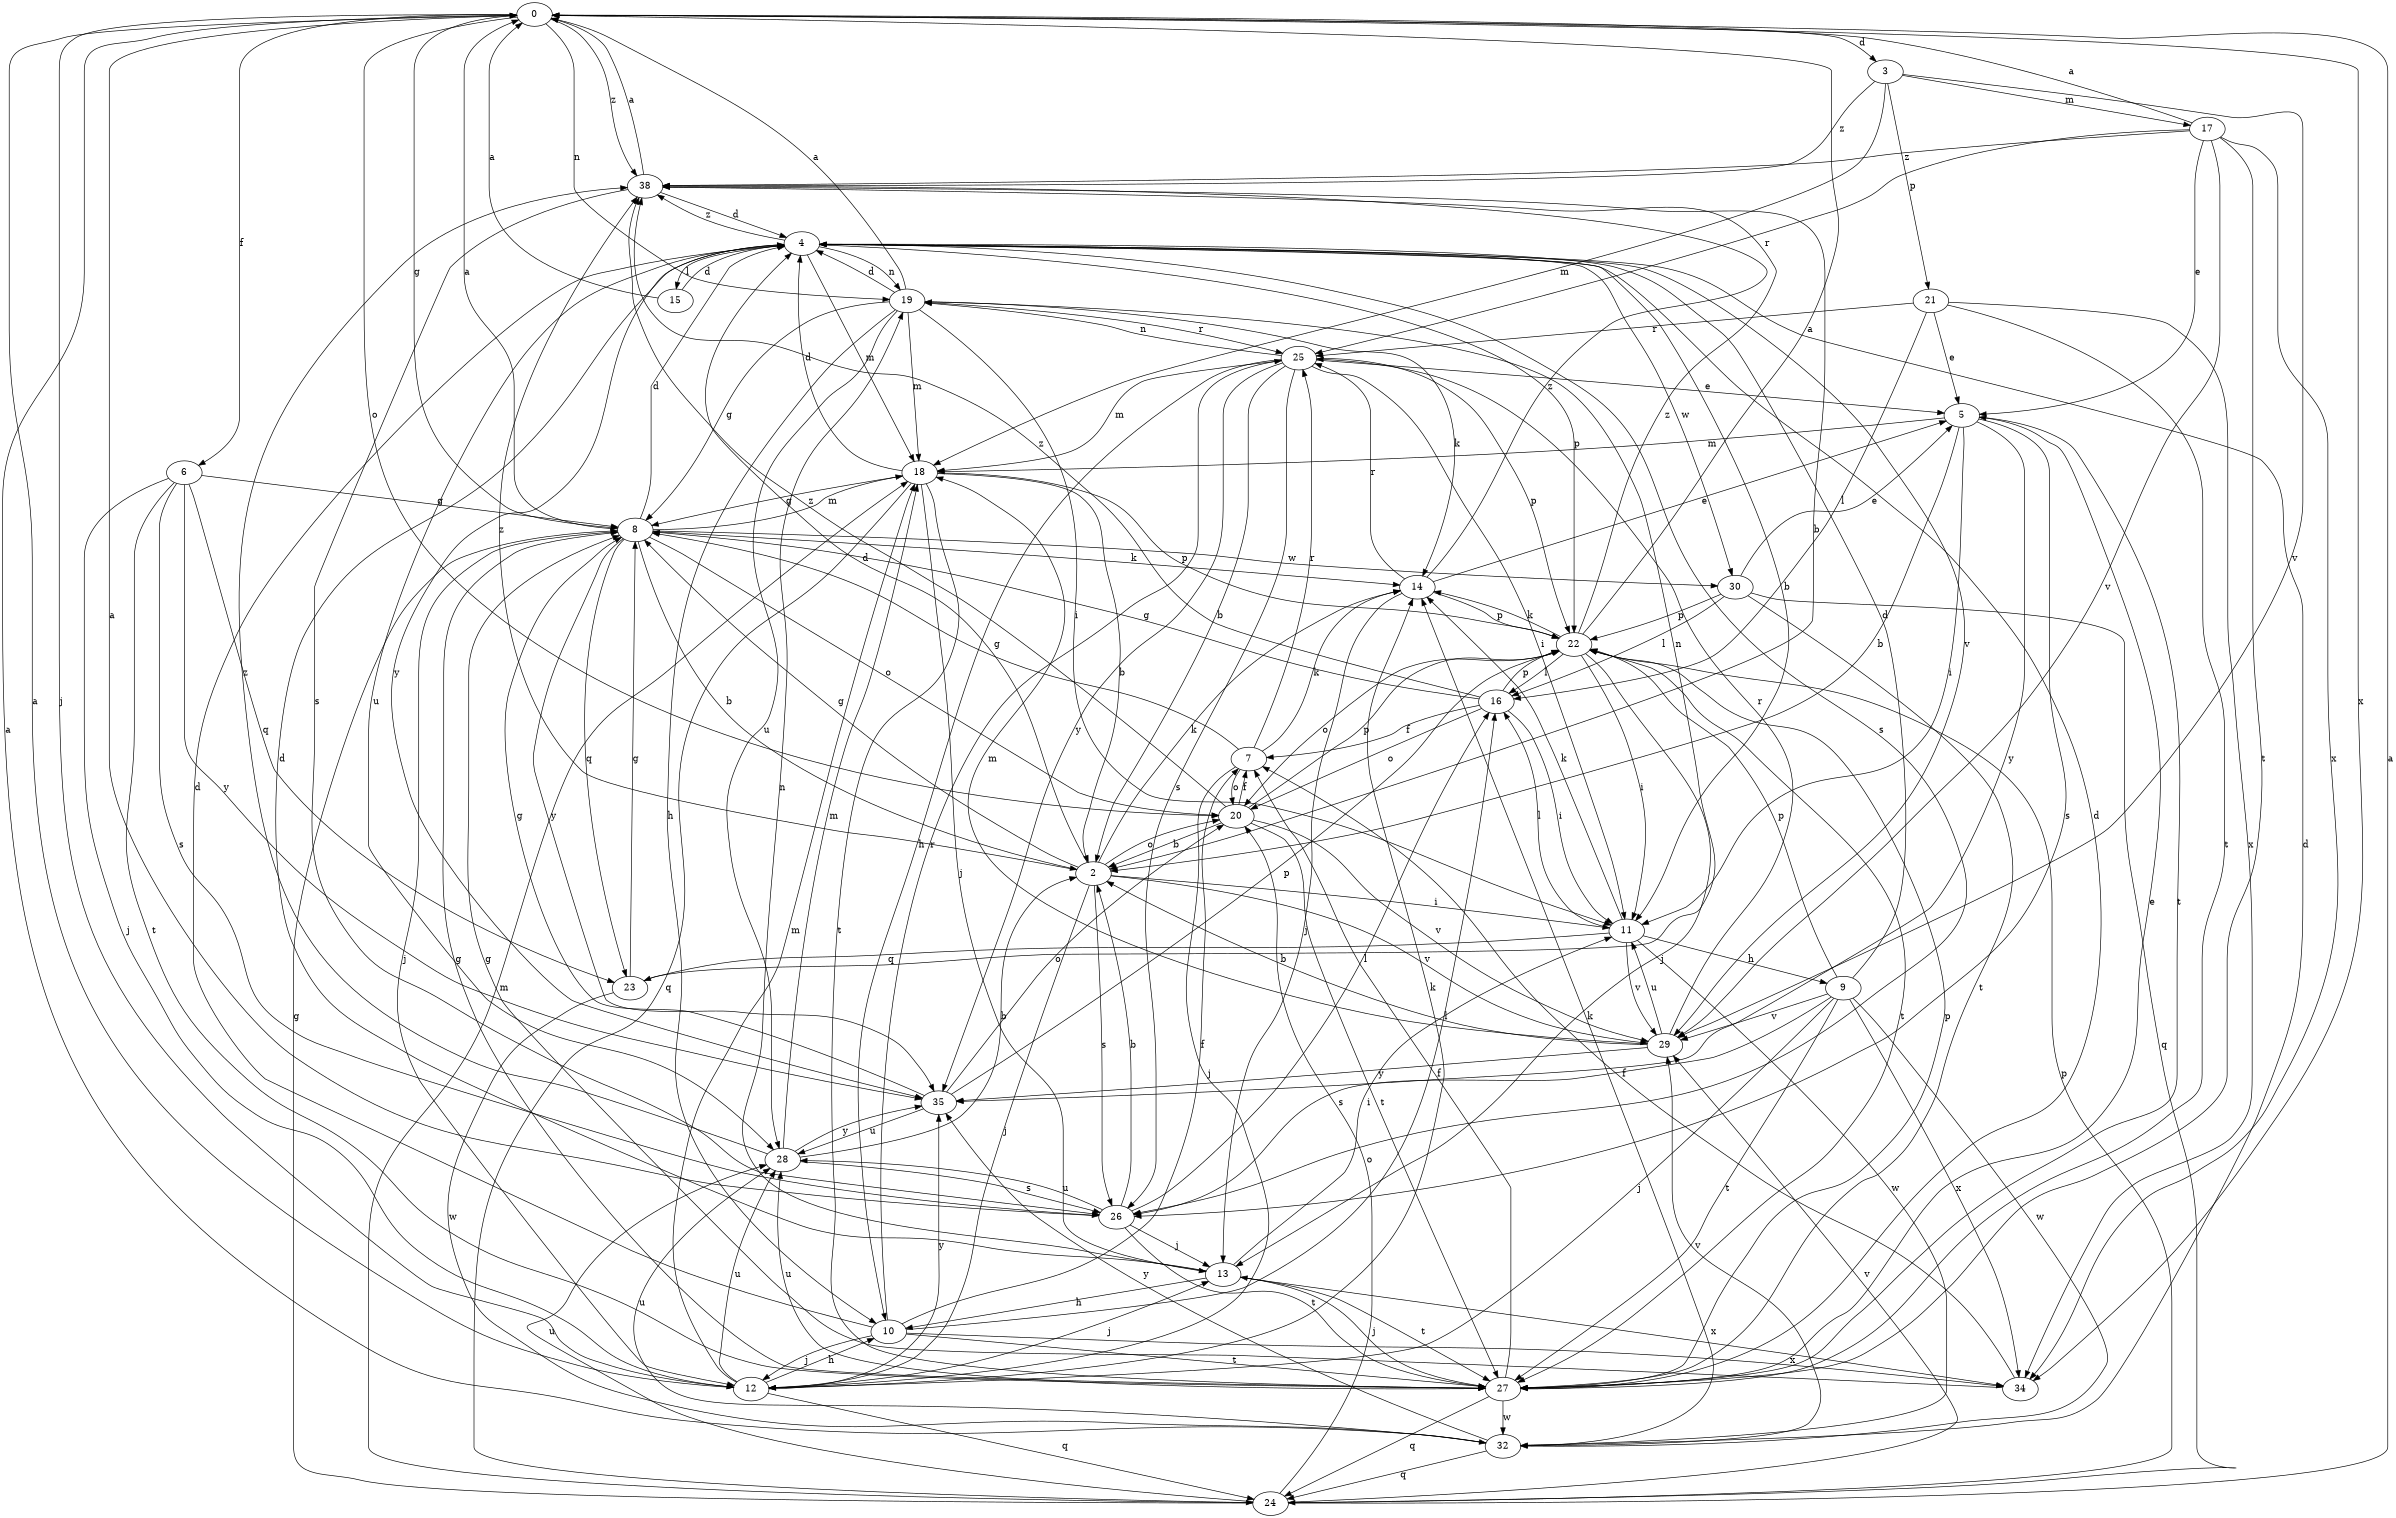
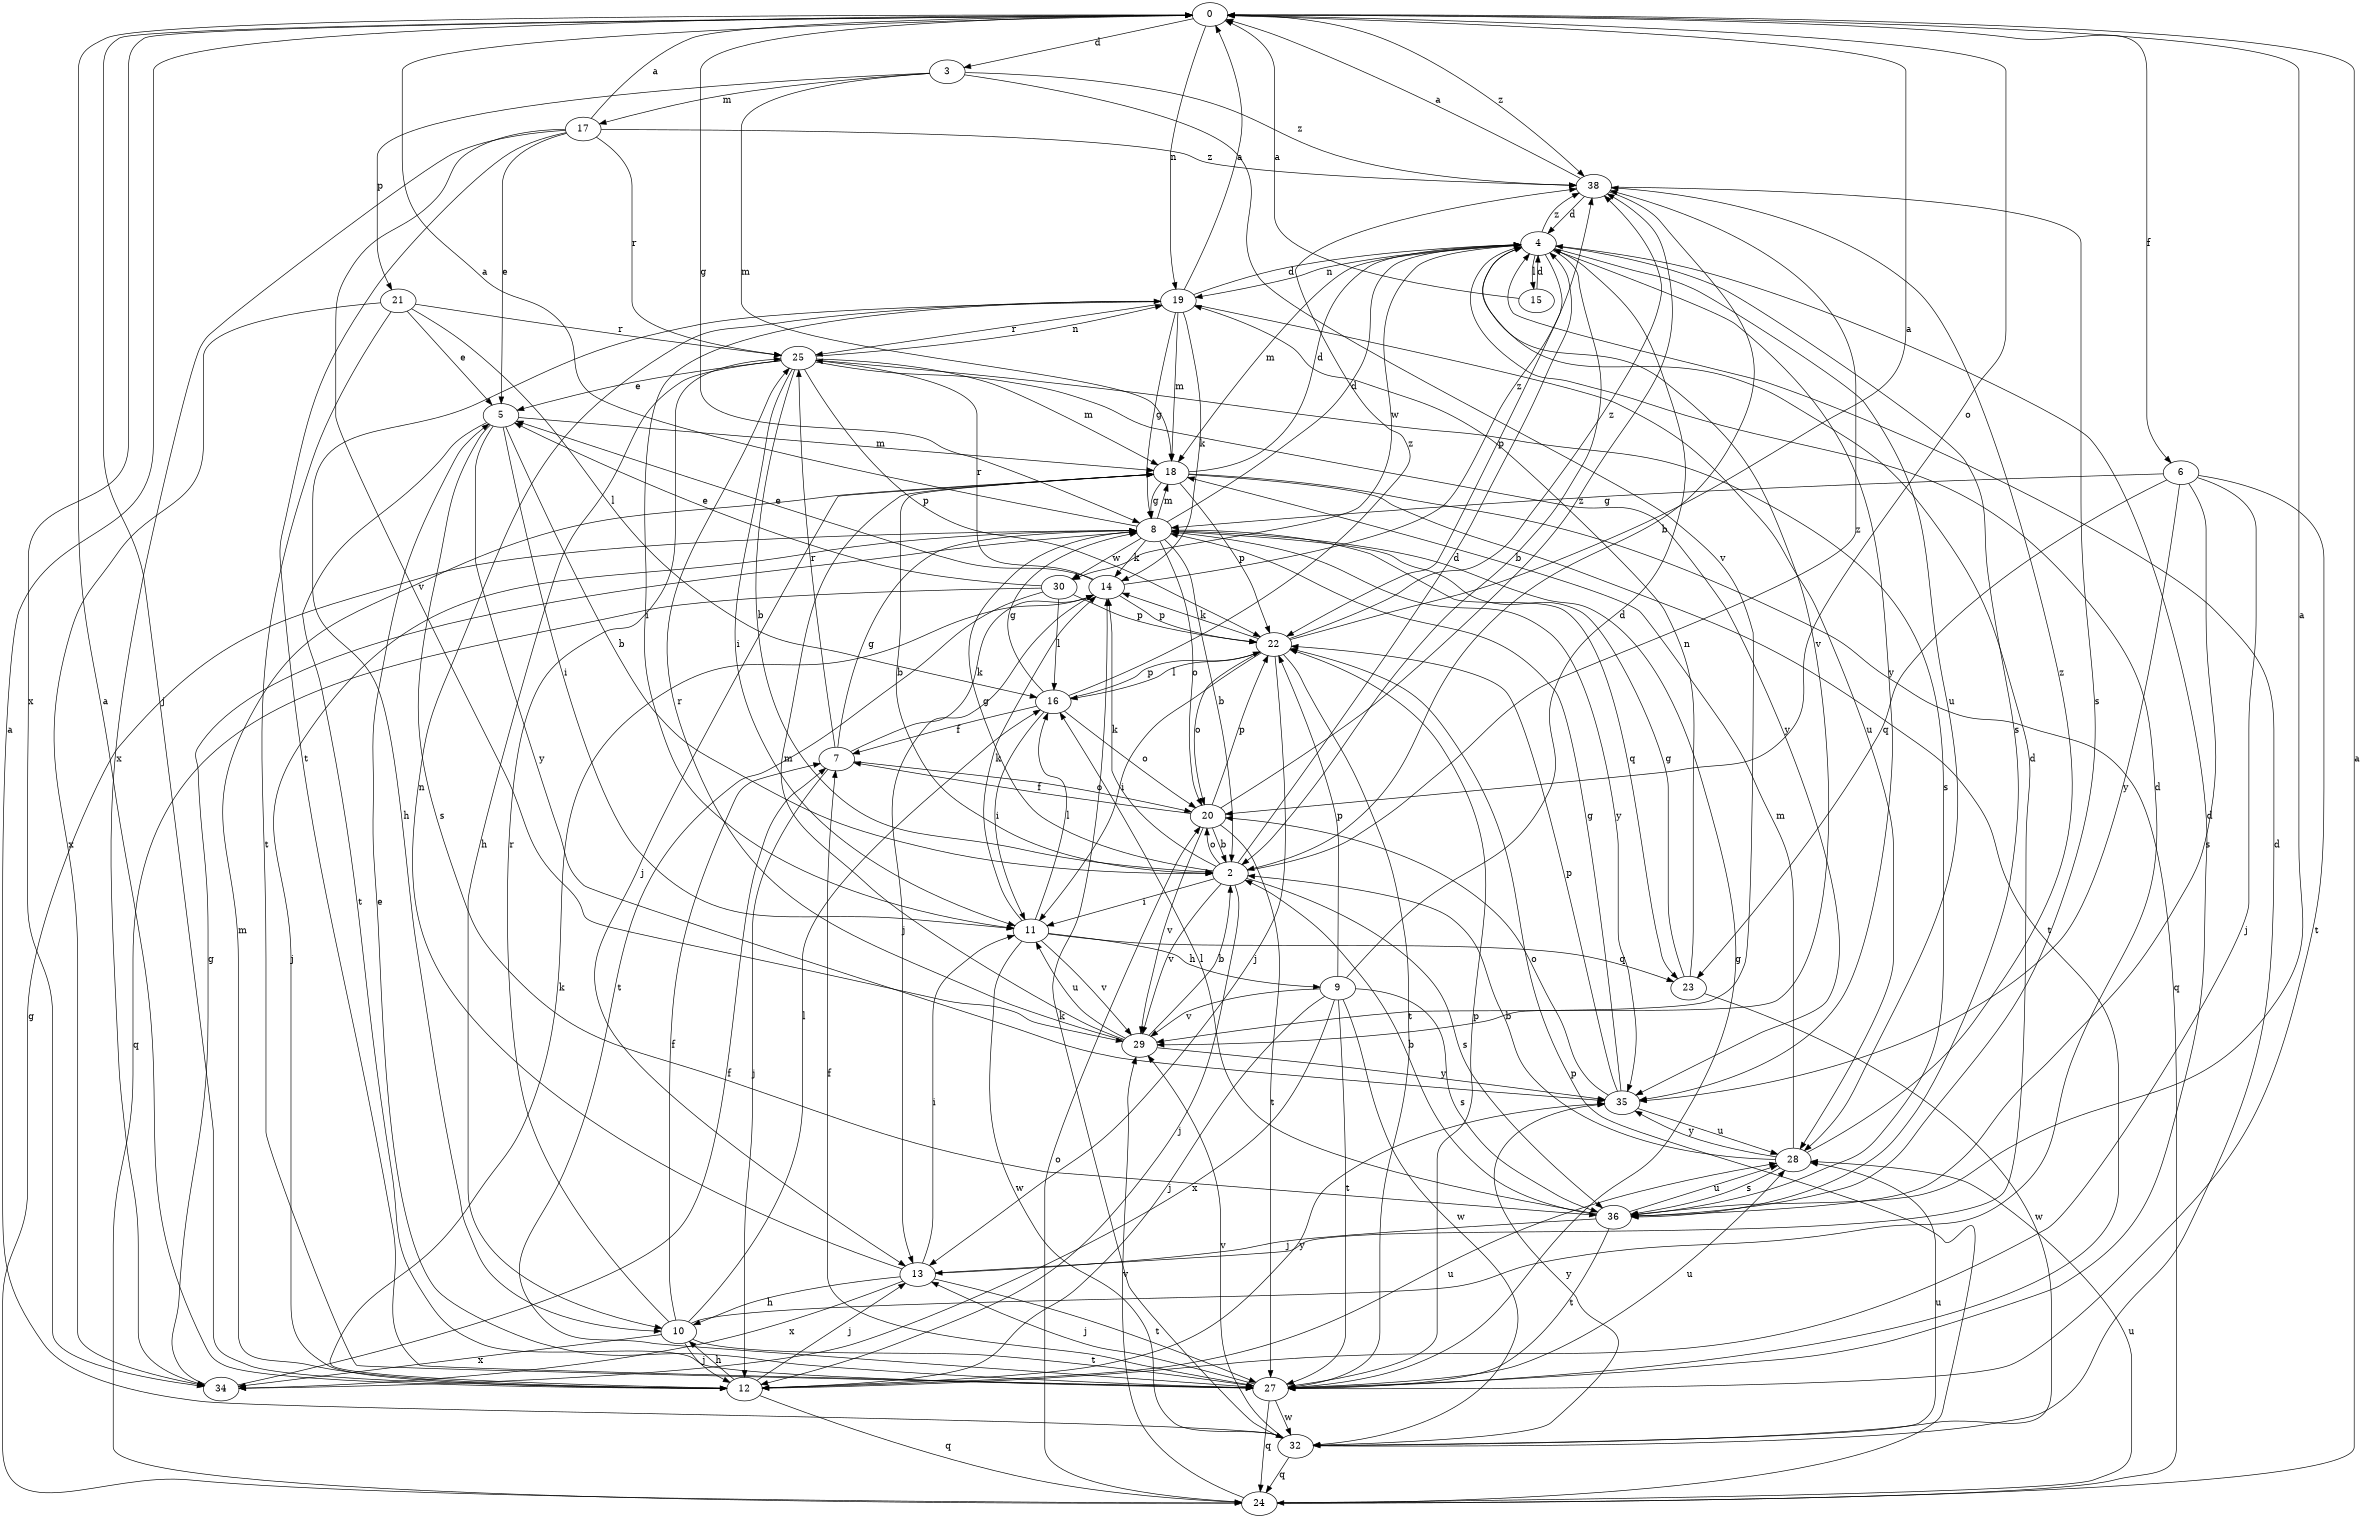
(1643, 306) -> (1492, 577)
(1117, 1217) -> (1614, 1217)
(369, 1309) -> none
